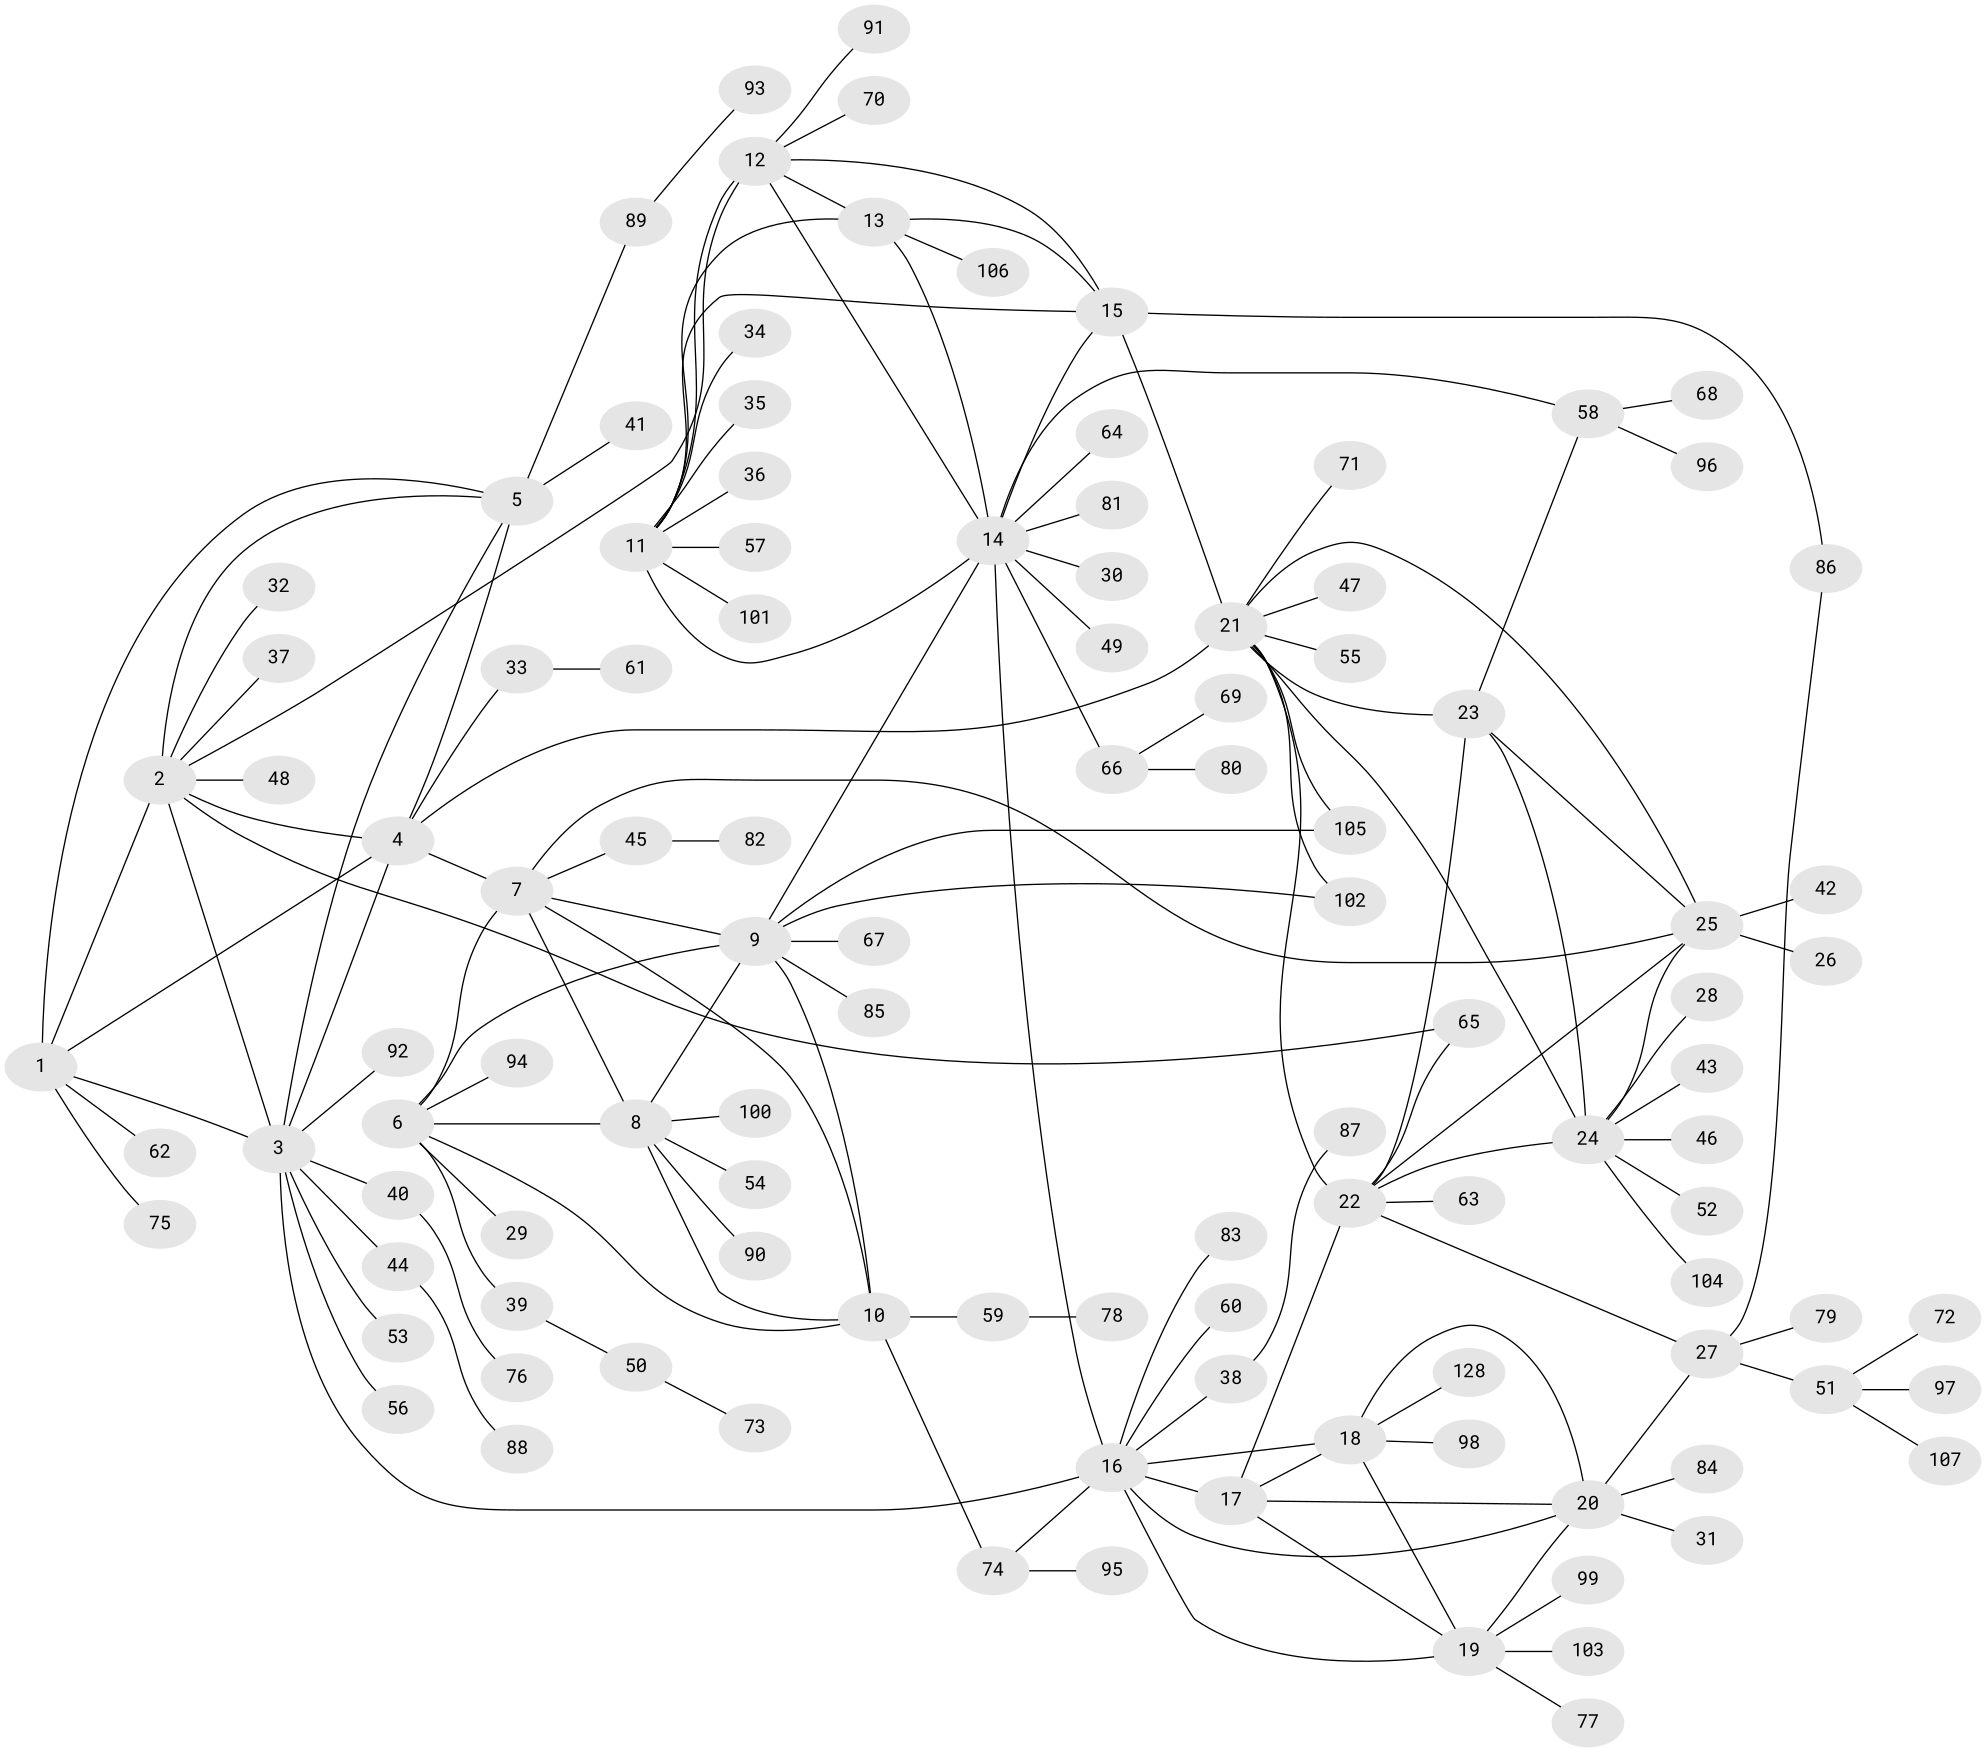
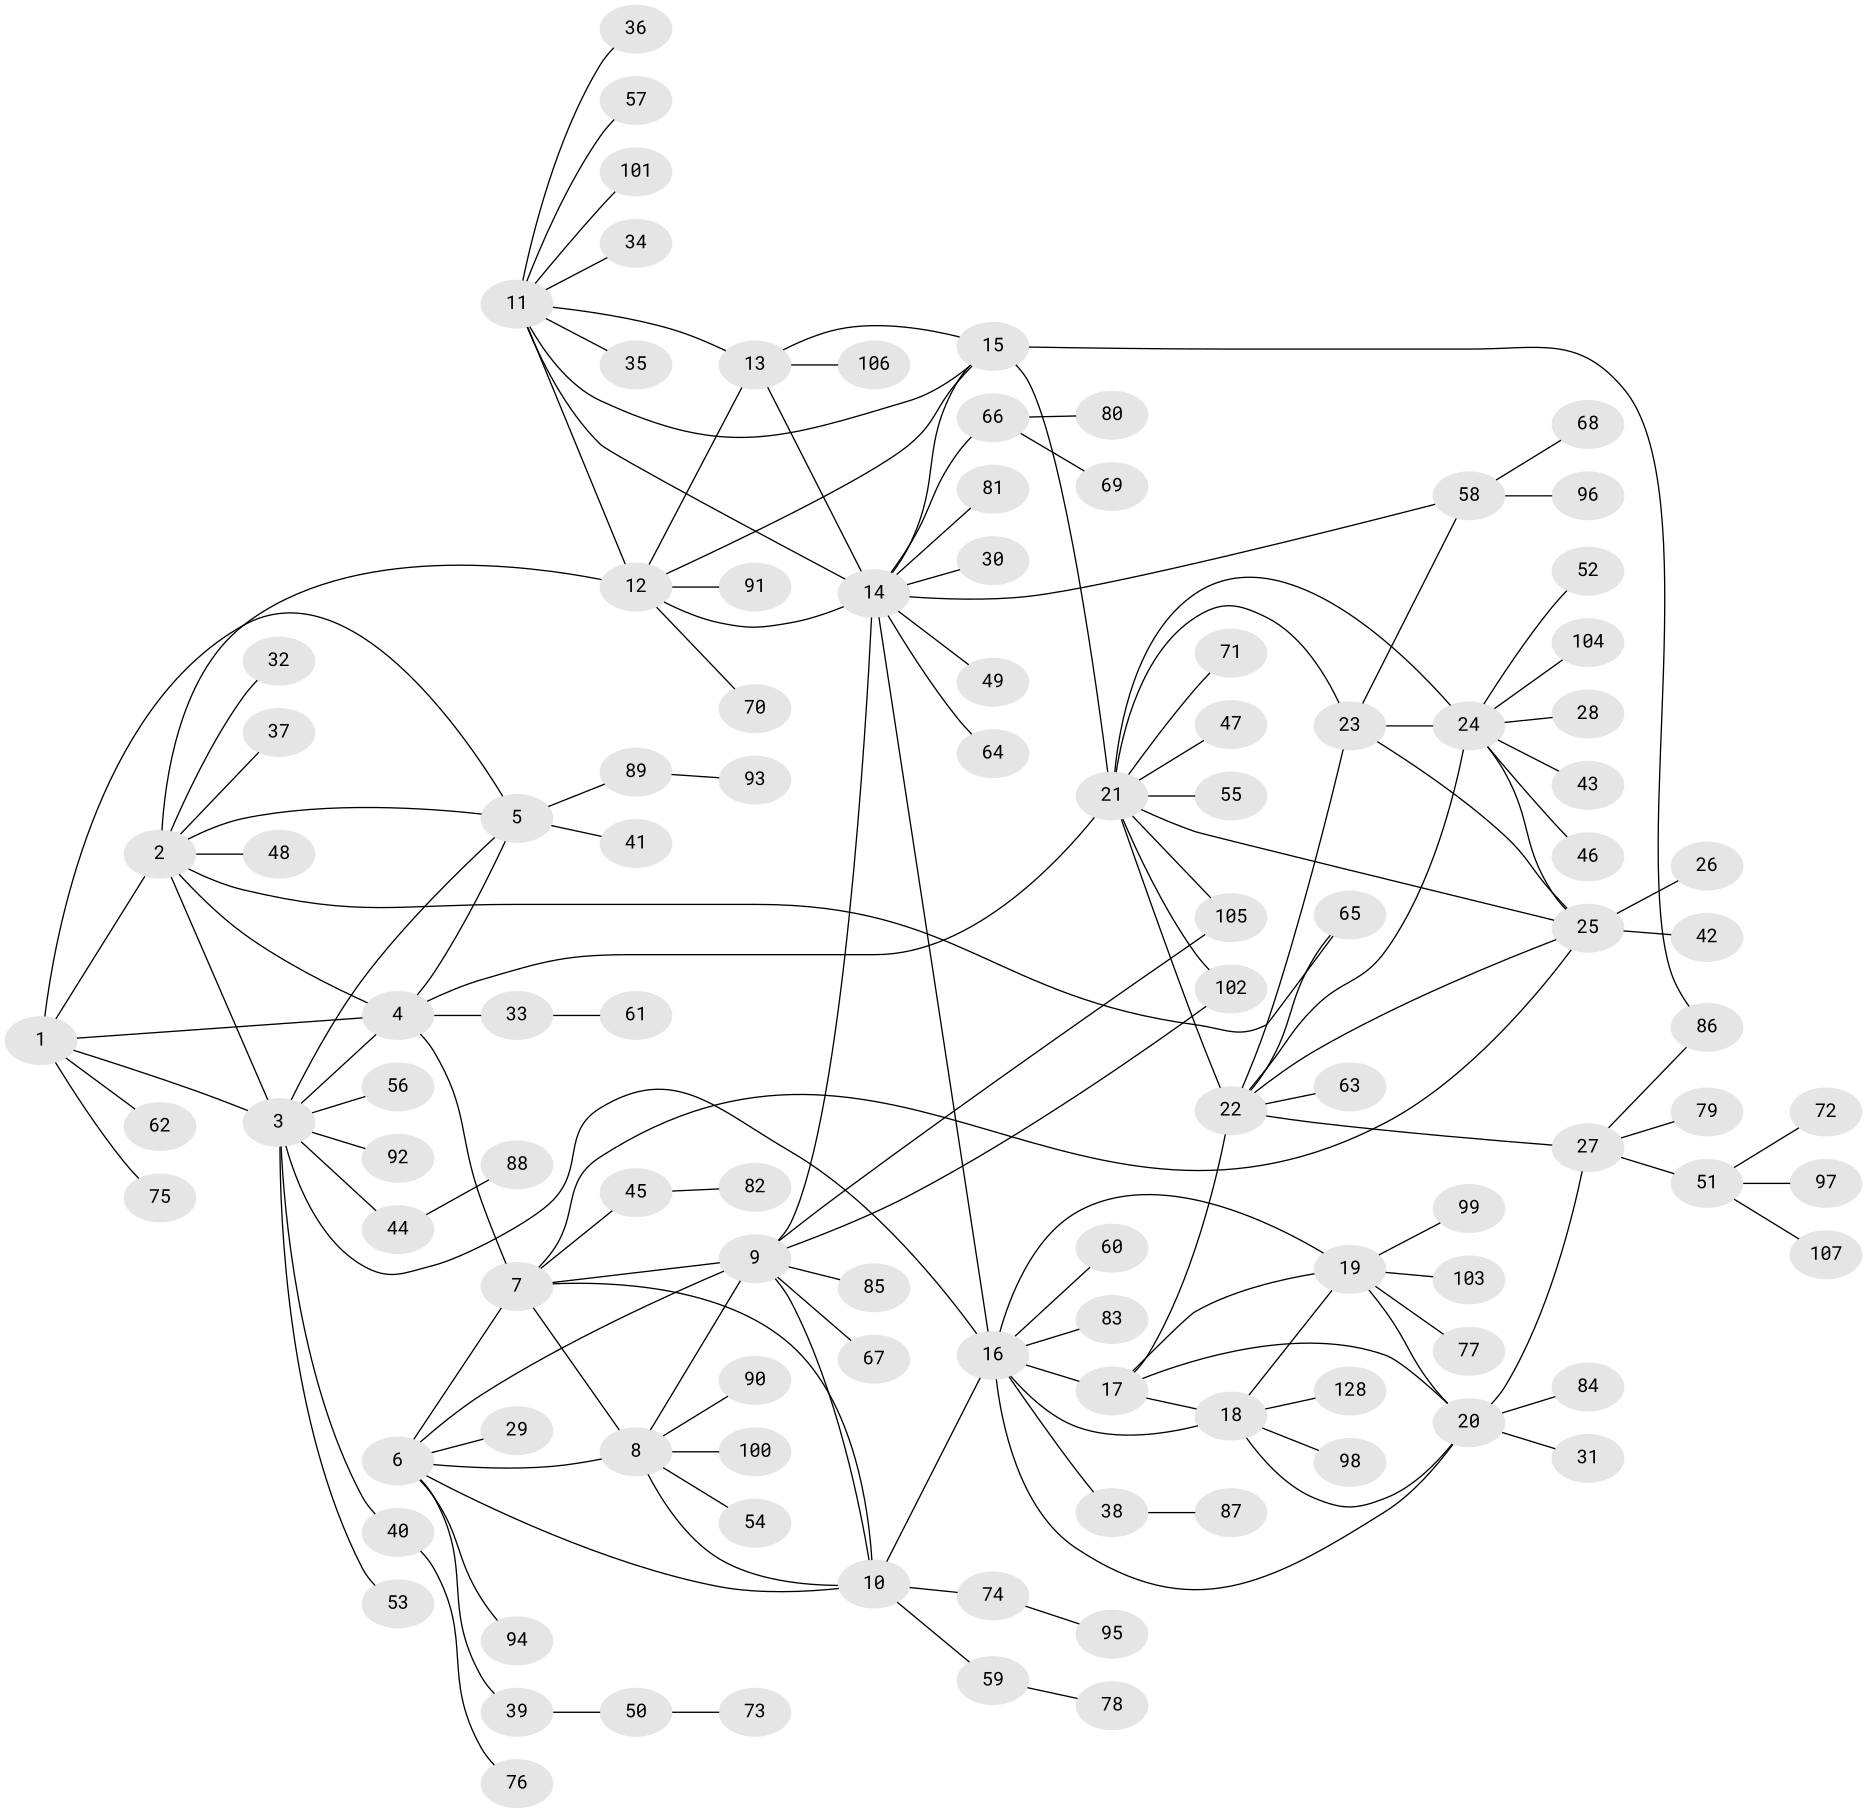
(1053, 1519) -> (933, 1470)
